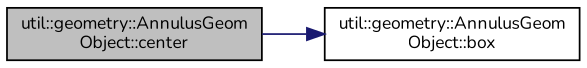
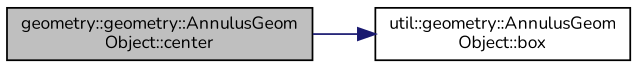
(134, 34) -> (160, 34)
